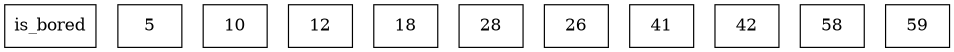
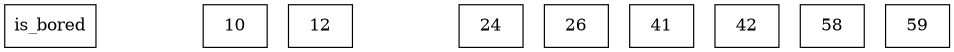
(150, 26) -> none
(406, 26) -> none
(491, 26) -> (491, 26)
